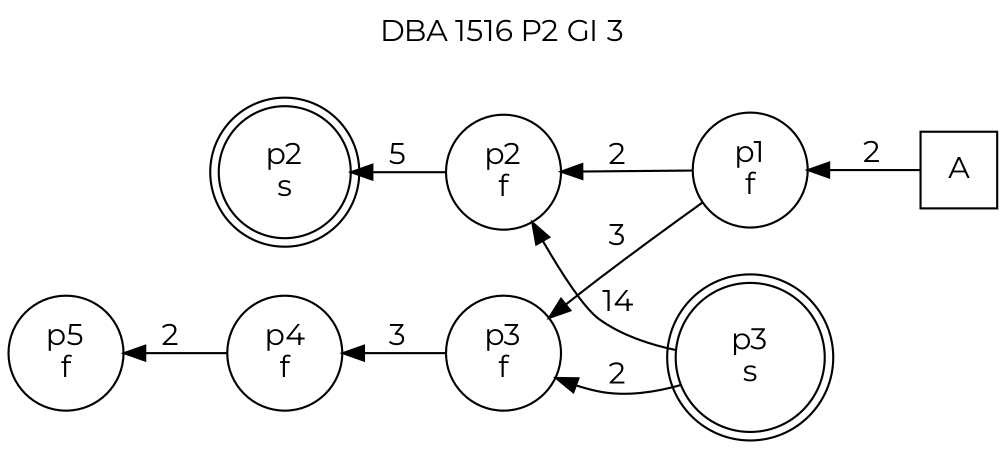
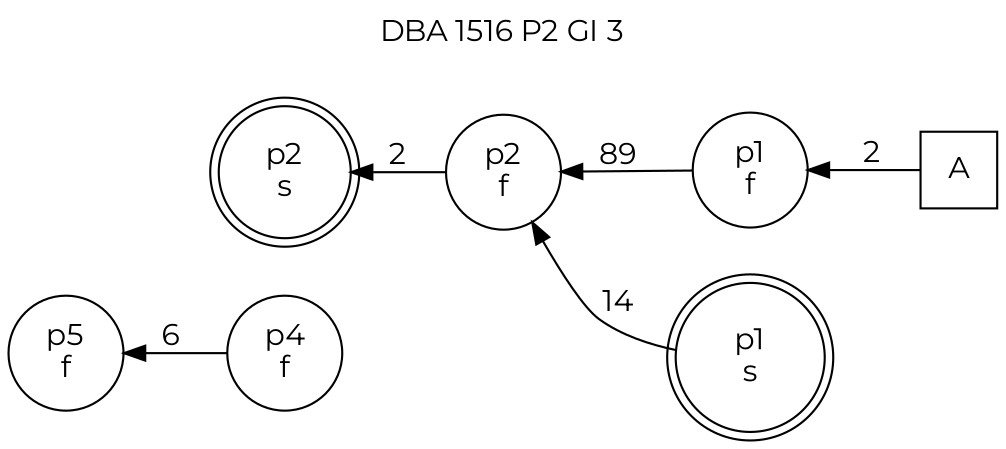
(398, 156) -> (398, 156)
(618, 156) -> (618, 156)
(171, 337) -> (171, 337)
(504, 353) -> none
(750, 357) -> (750, 357)
